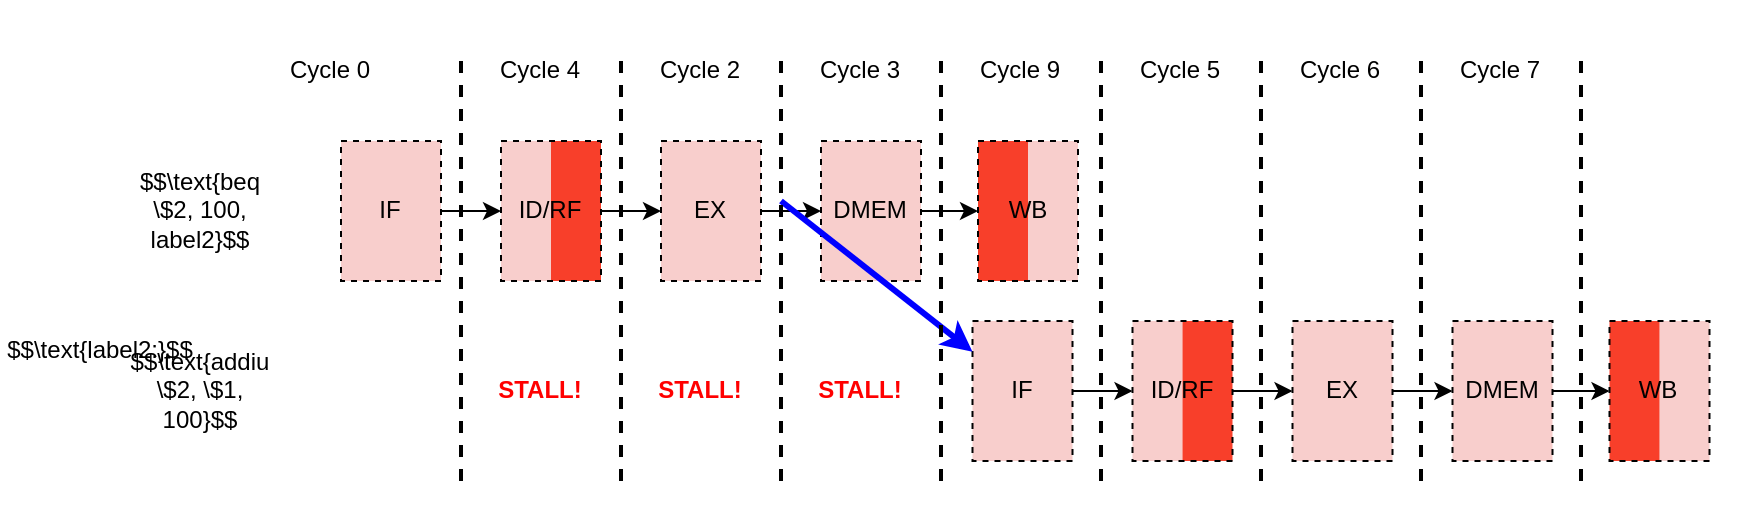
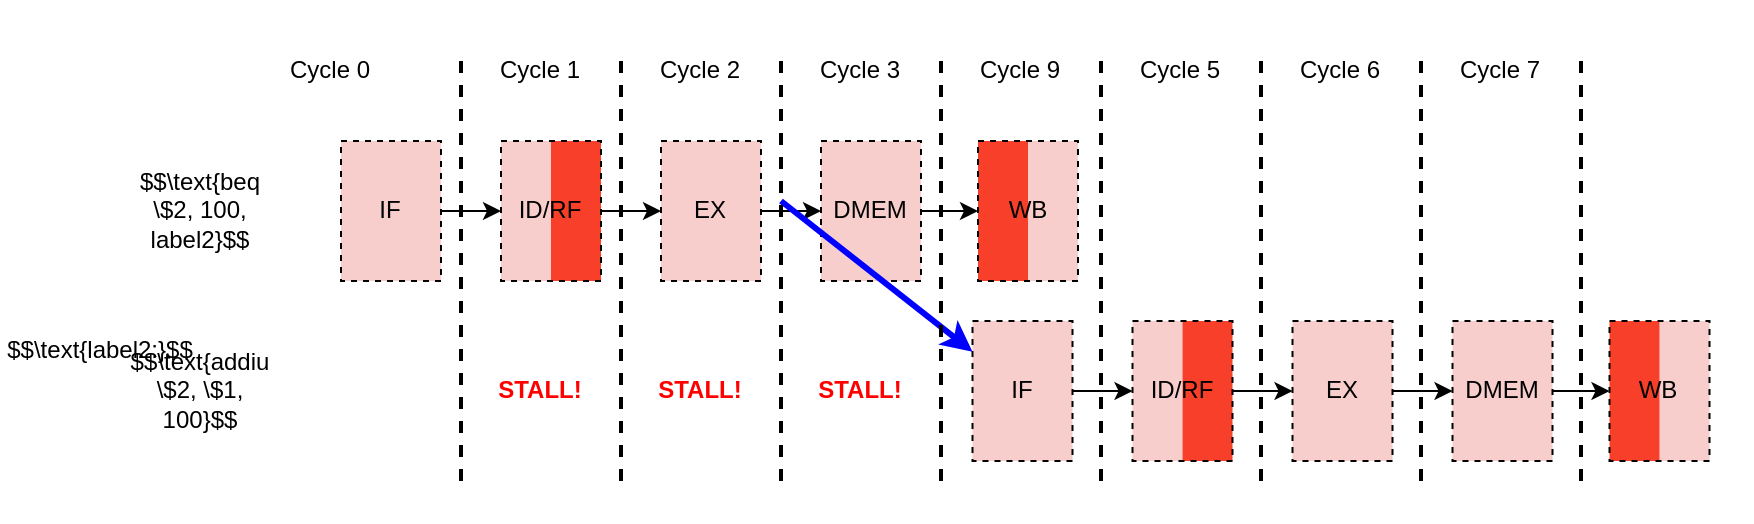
(541, 71) -> (541, 71)
